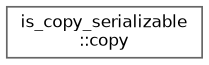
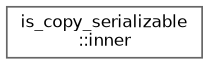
(104, 32) -> (104, 32)
